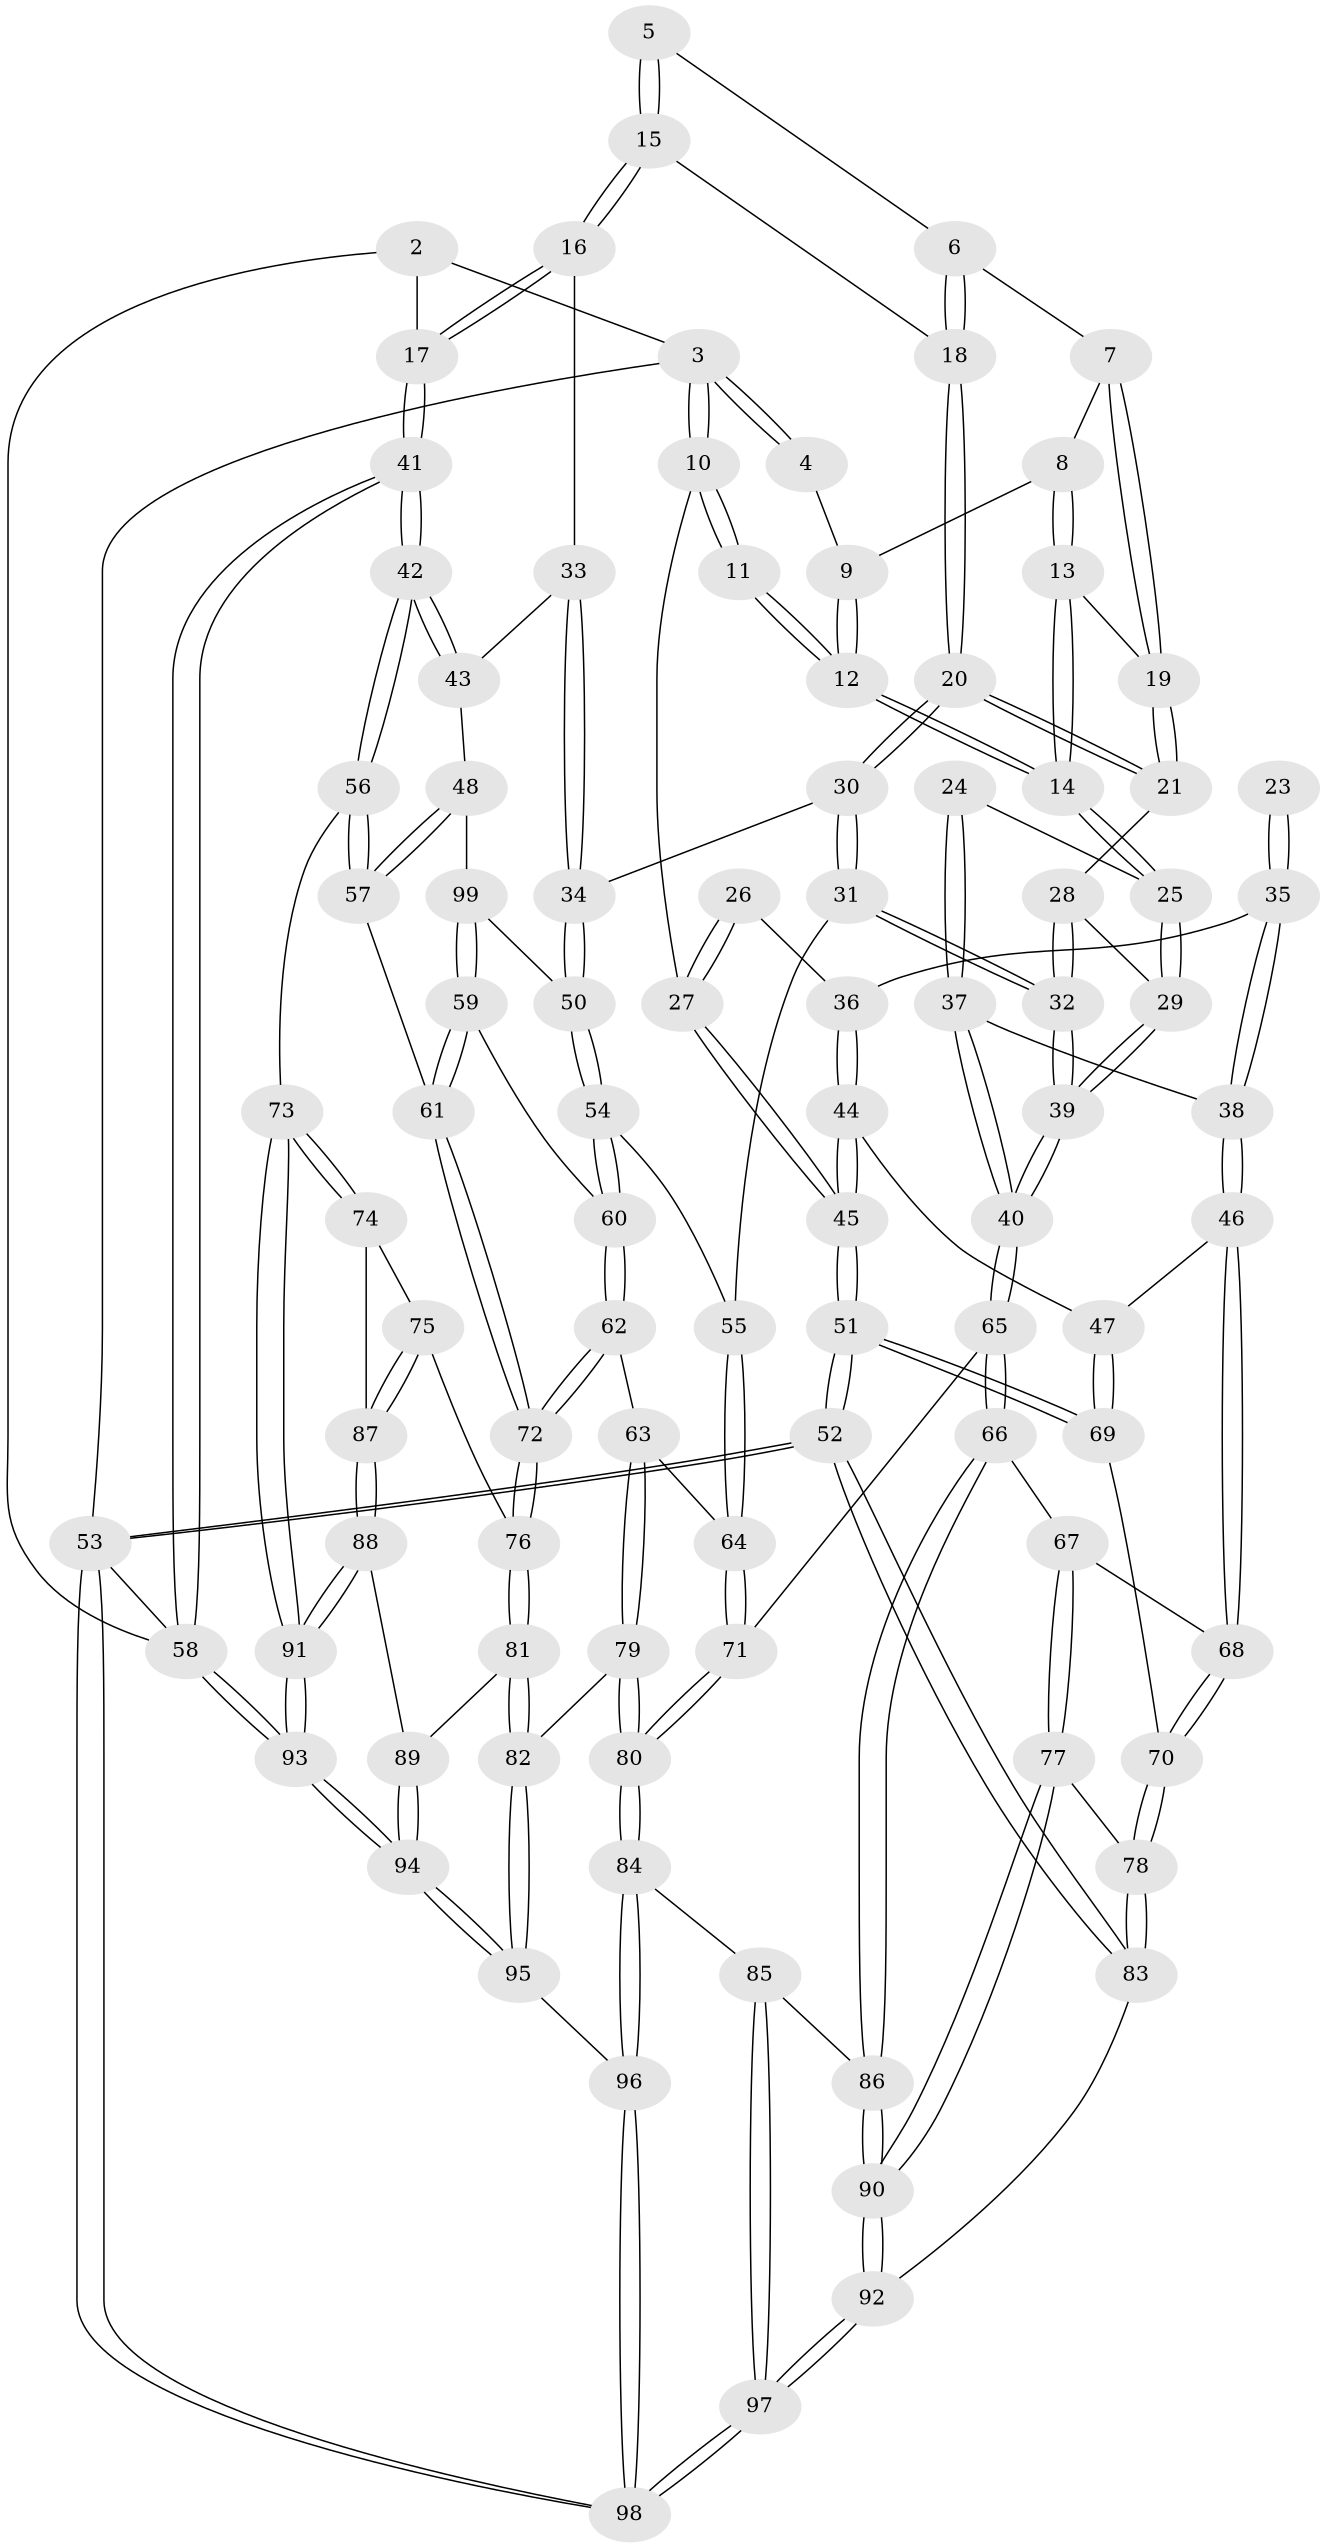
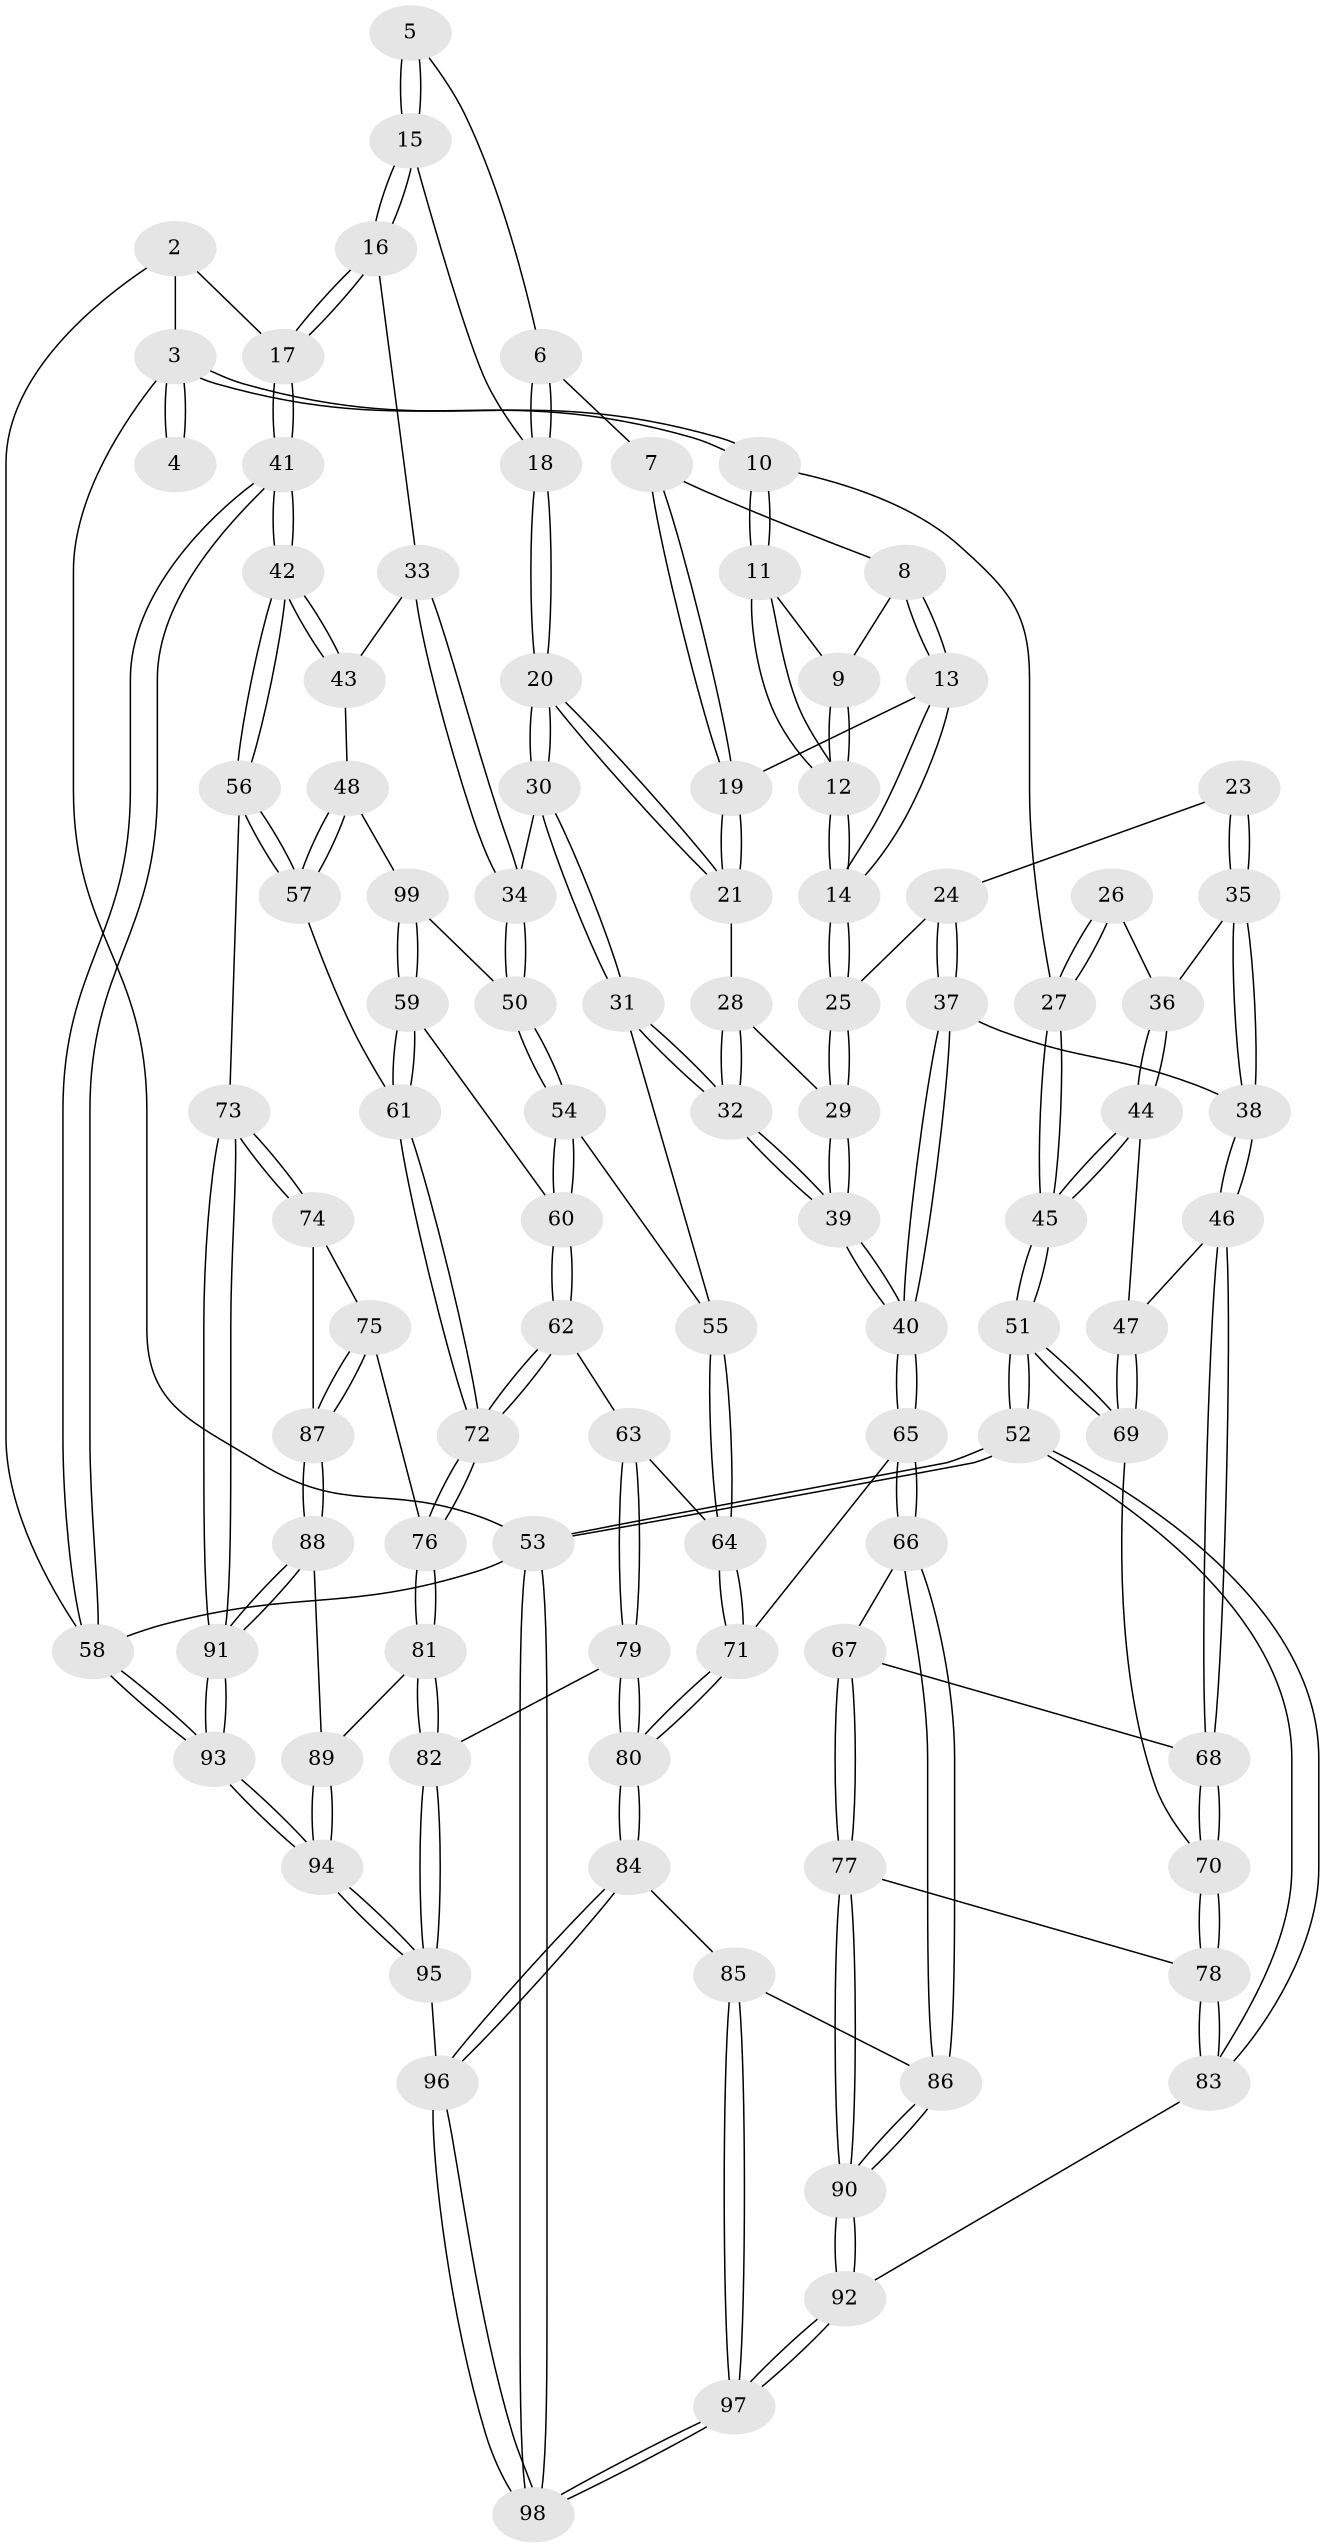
(827, 518) -> (800, 626)
none -> (1093, 842)
